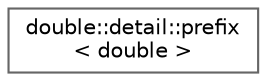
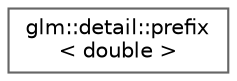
(133, 41) -> (118, 41)
